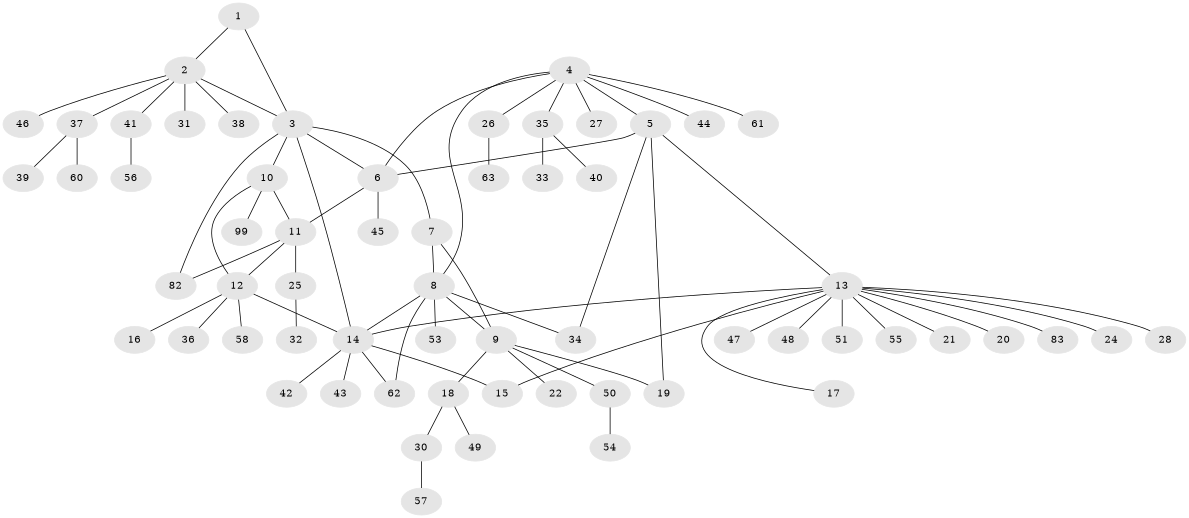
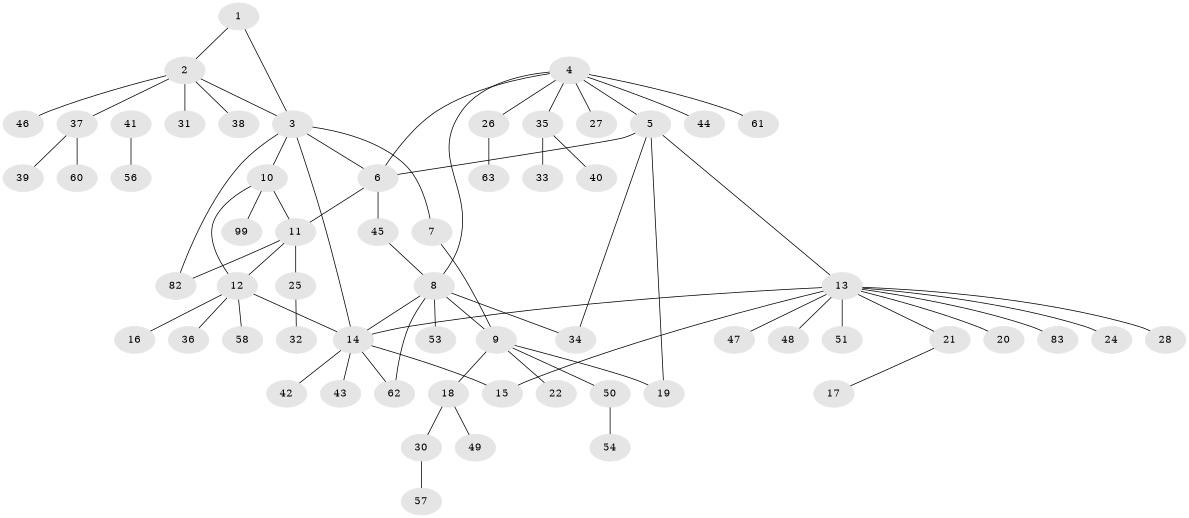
(158, 97) -> none
(433, 259) -> (406, 259)
(703, 337) -> (892, 367)
(896, 340) -> none
